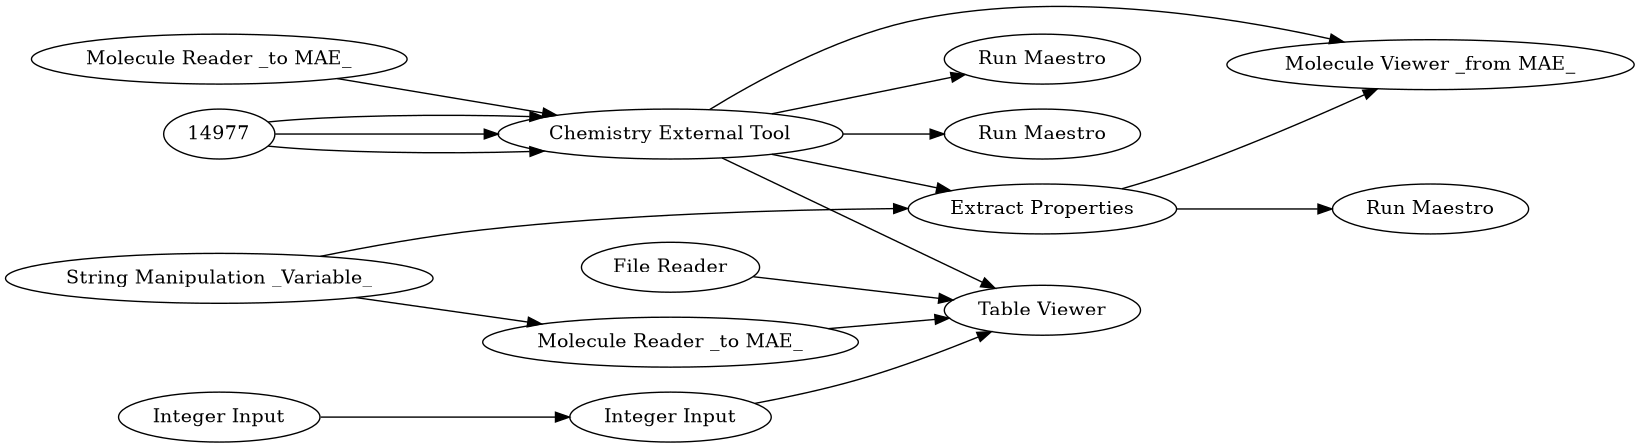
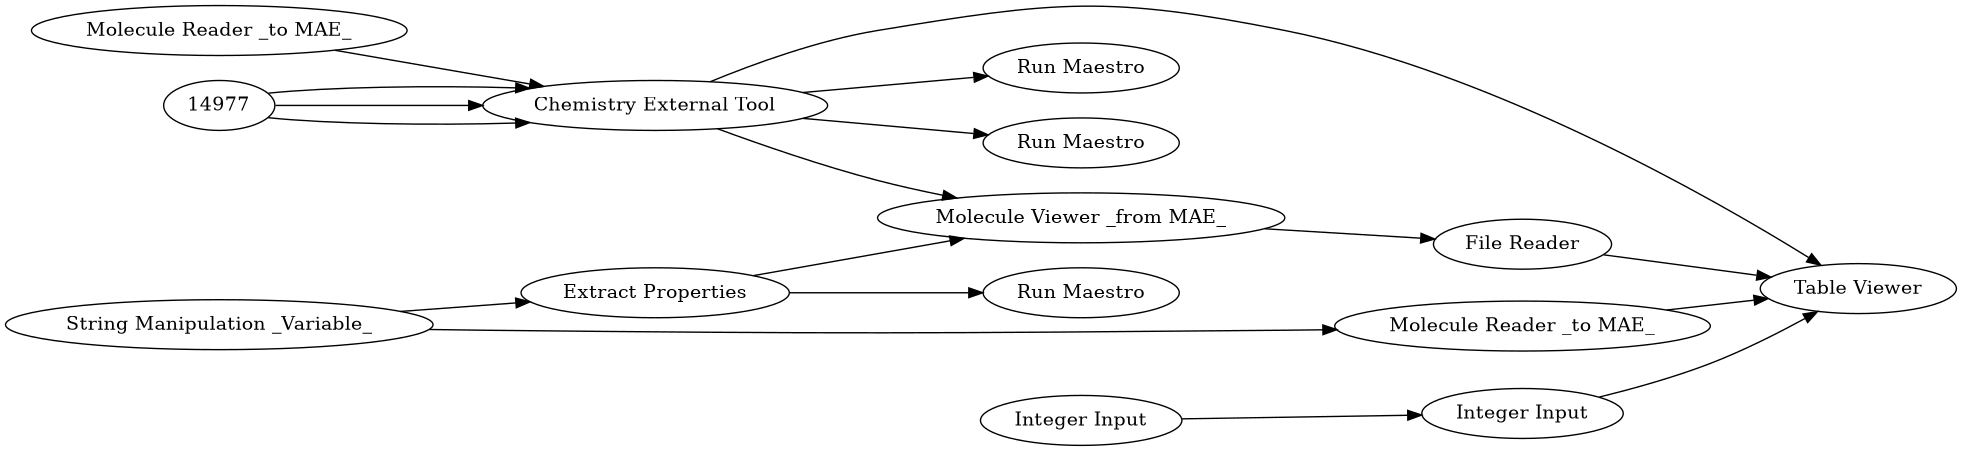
(854, 171) -> none
none -> (1343, 233)
